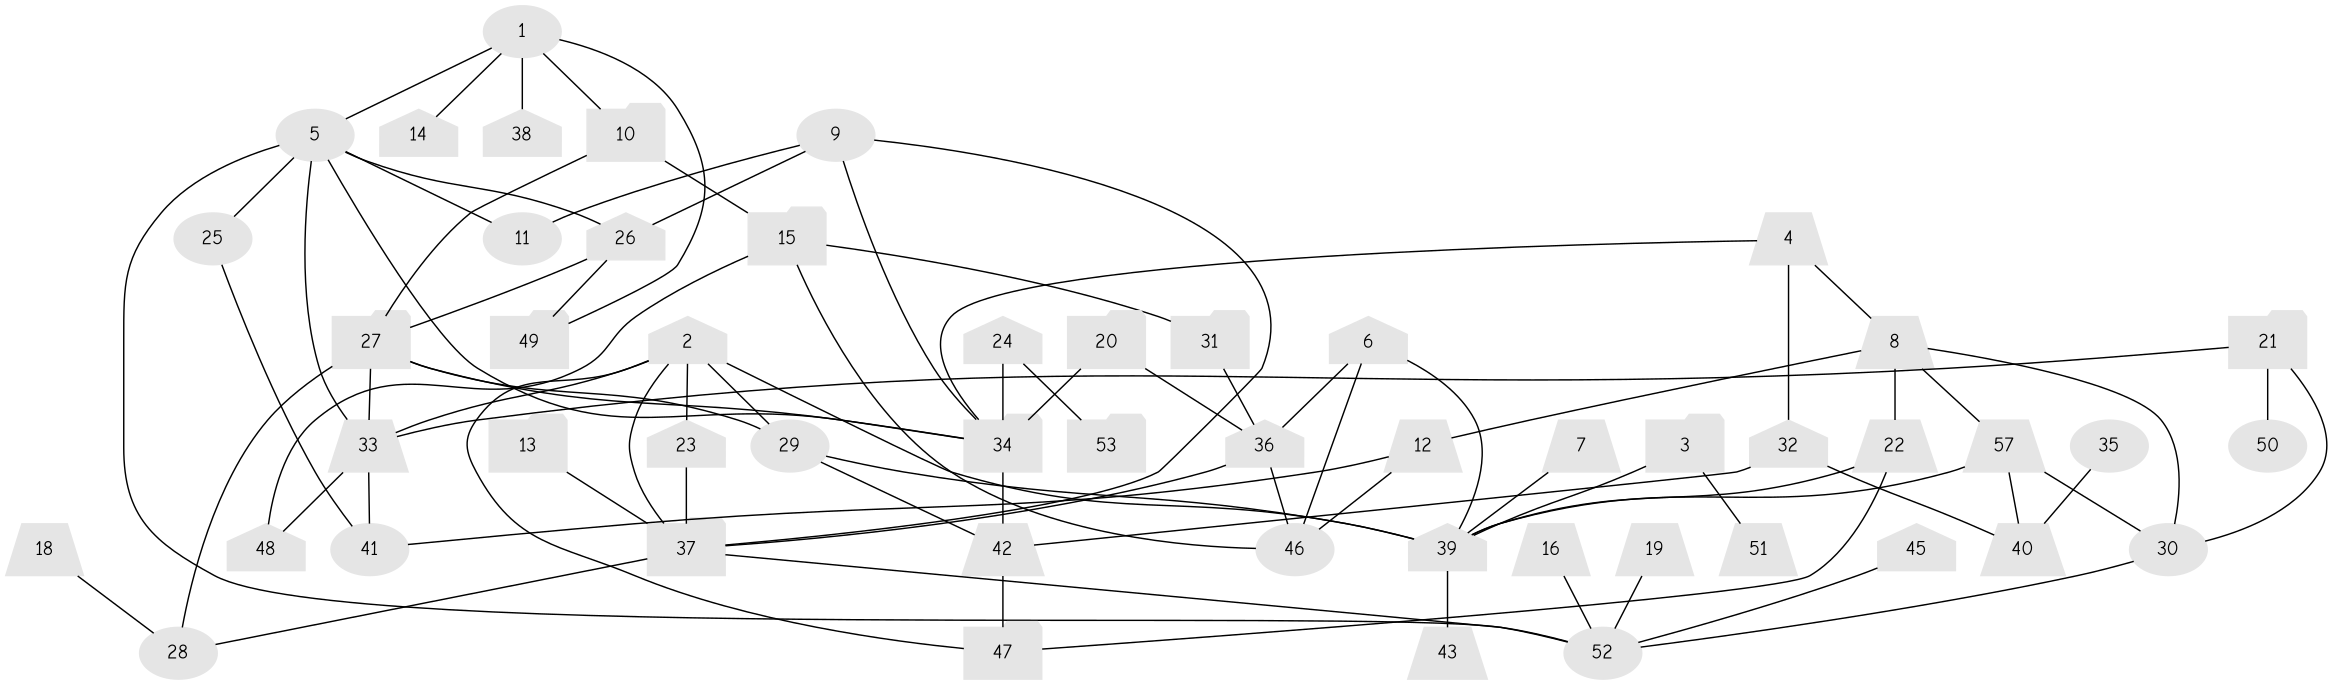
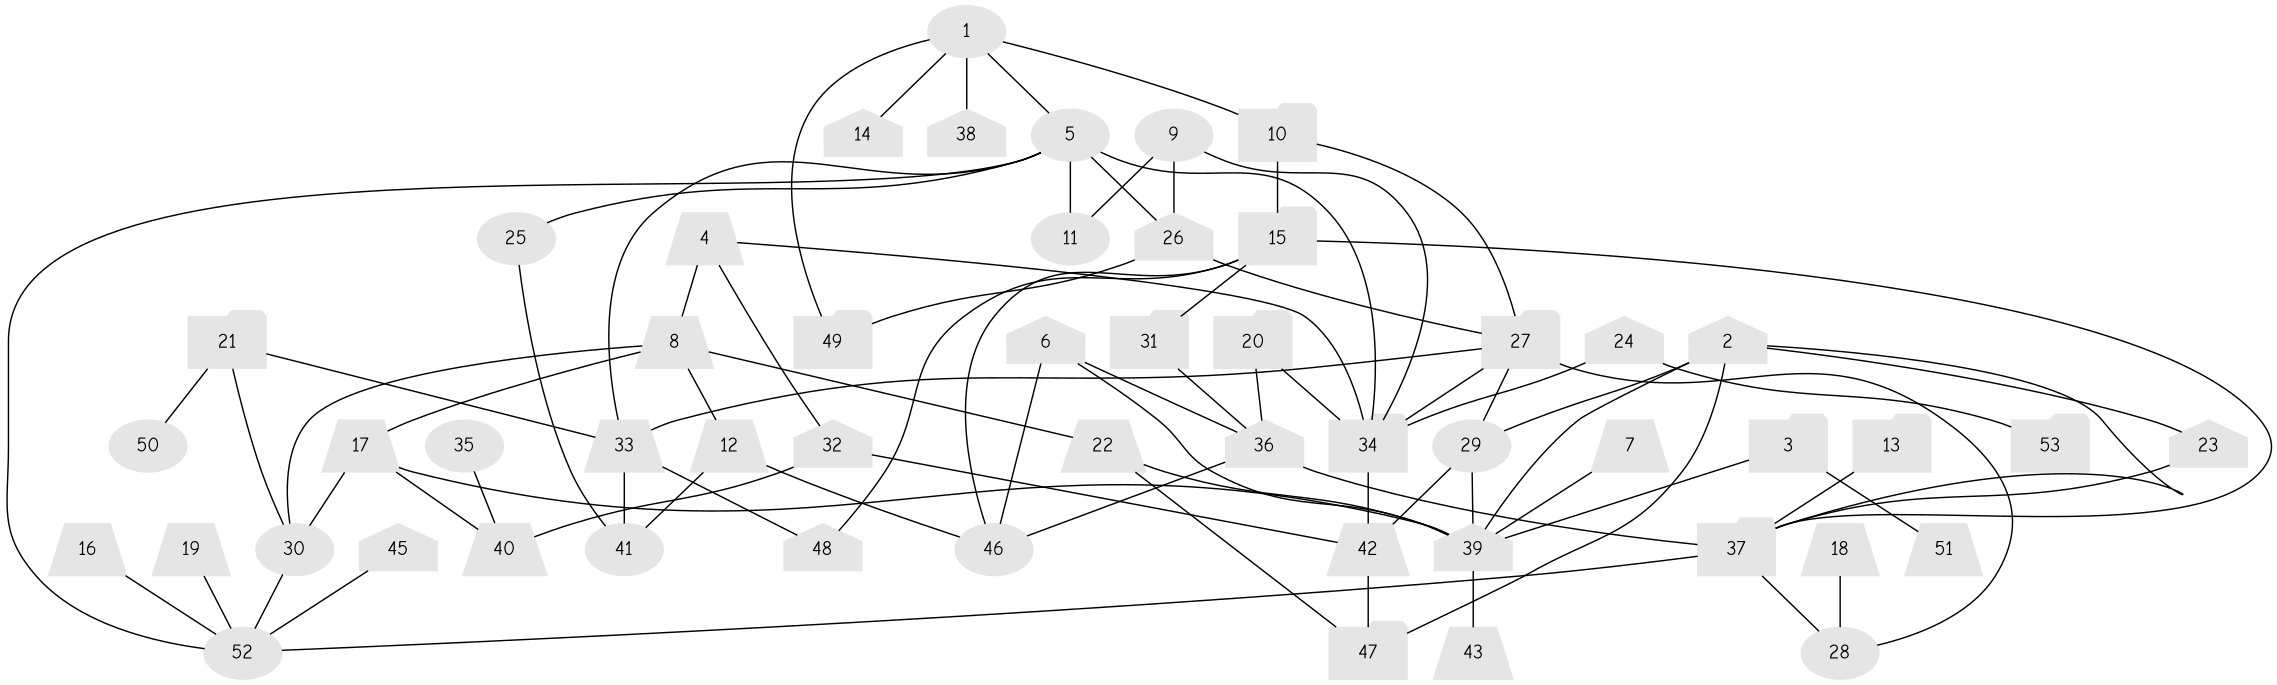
(1264, 353) -> (2074, 327)
(477, 406) -> none
(2004, 446) -> (361, 446)
